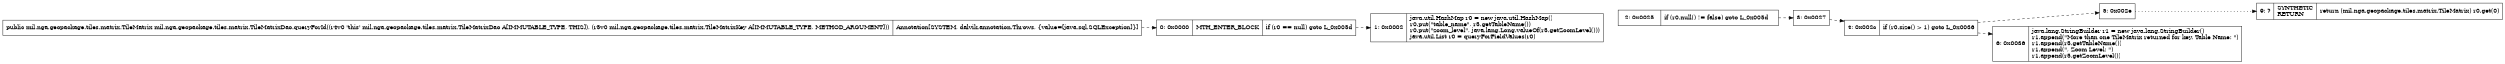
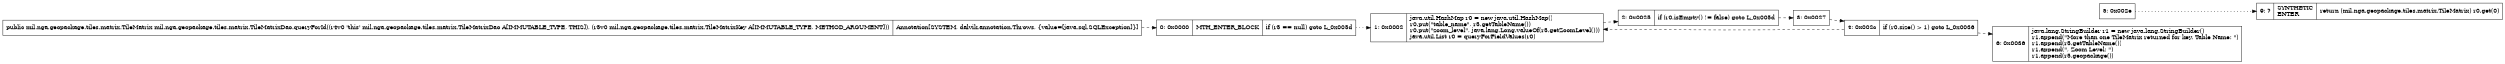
(2291, 14) -> (2288, 14)
(1716, 18) -> (1716, 18)
(2037, 18) -> (1726, 30)
none -> (1609, 22)
(1309, 28) -> (1309, 28)
(1361, 28) -> (1361, 28)
(2077, 56) -> (2073, 56)
